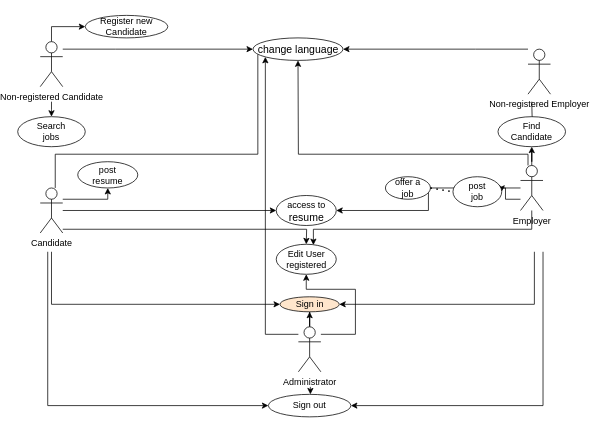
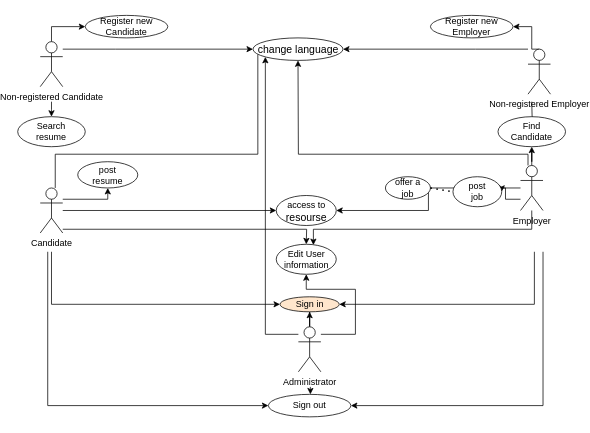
none -> (471, 27)
none -> (531, 32)
(51, 132) -> (51, 132)
(306, 210) -> (306, 210)
(306, 259) -> (306, 259)
